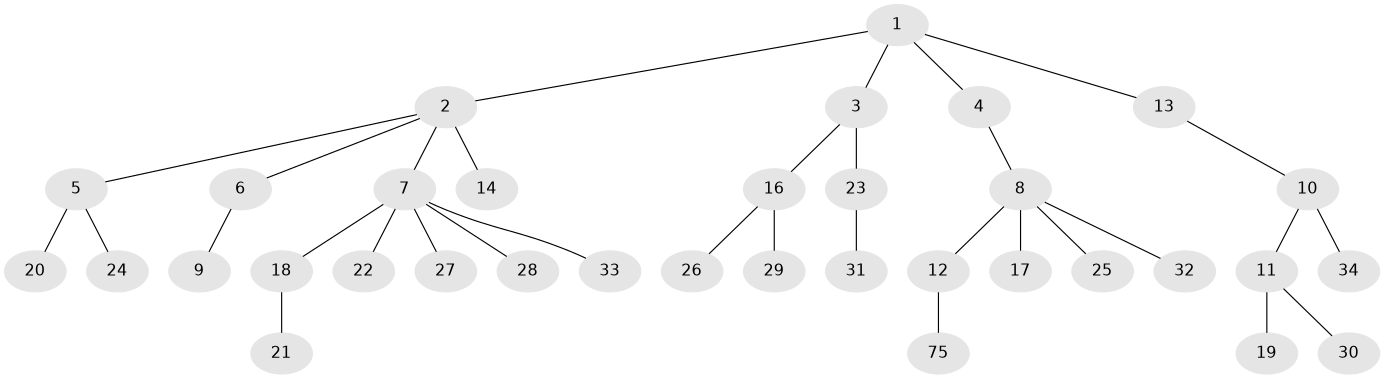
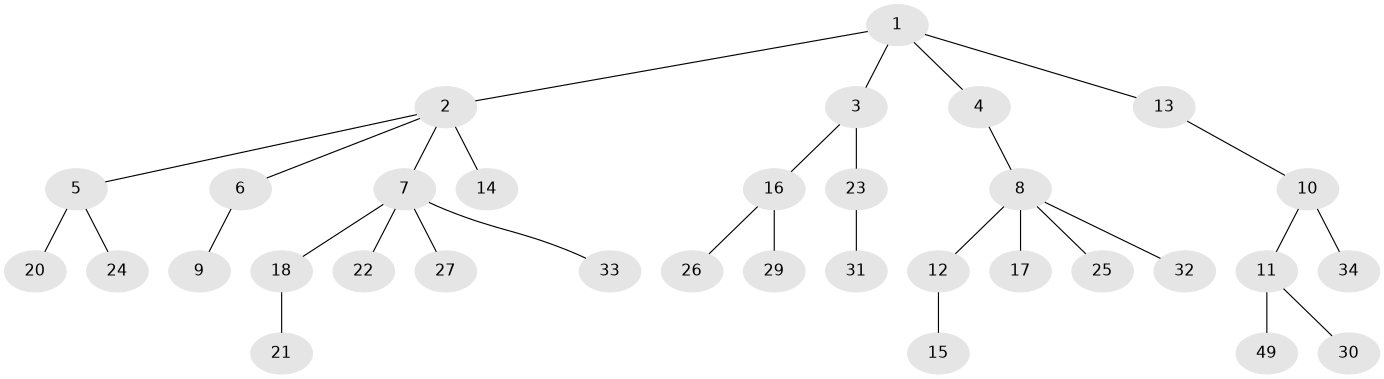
(528, 271) -> none
(938, 353) -> (938, 353)
(1267, 353) -> (1267, 353)
